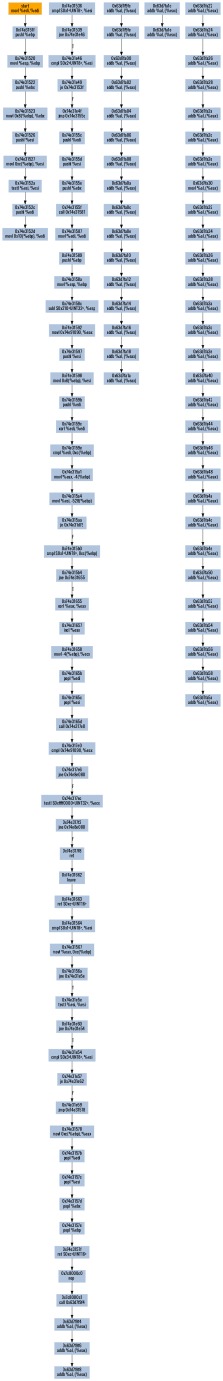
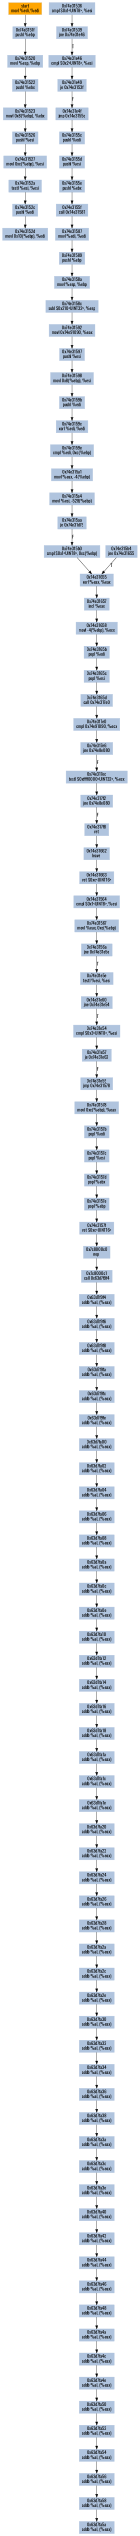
(203, 186) -> (97, 2022)
(72, 562) -> (83, 565)
none -> (97, 1373)
none -> (97, 1768)
none -> (97, 1830)
